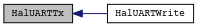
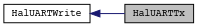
(95, 14) -> (112, 14)
